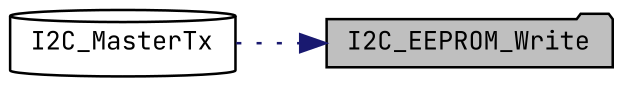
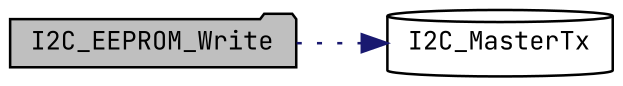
(268, 43) -> (329, 43)
